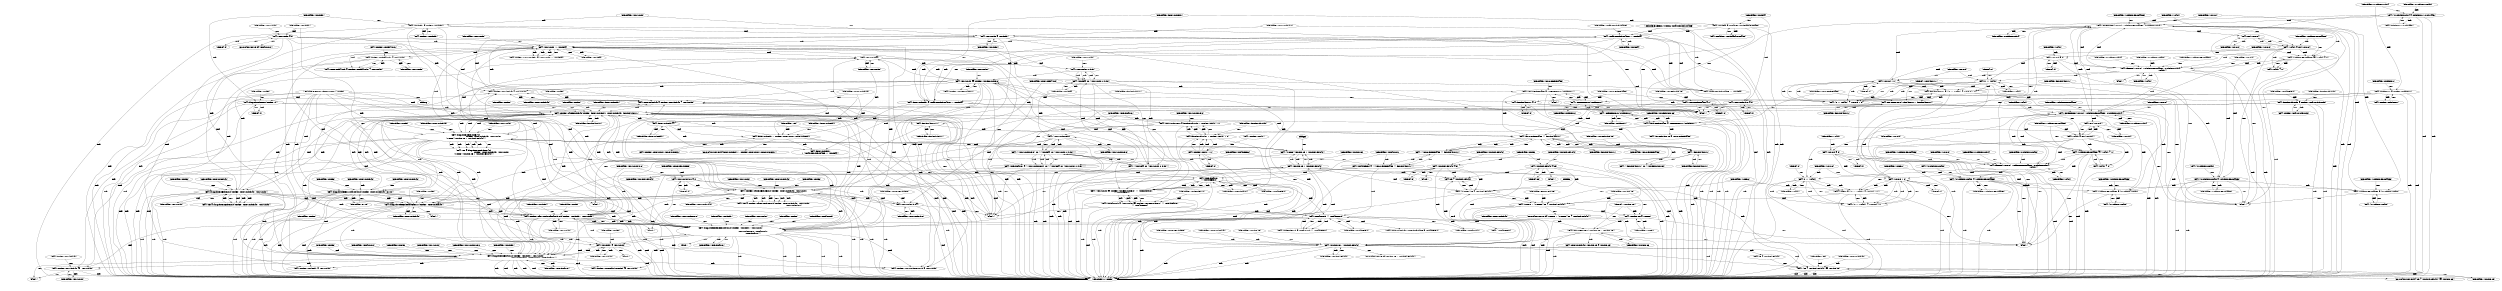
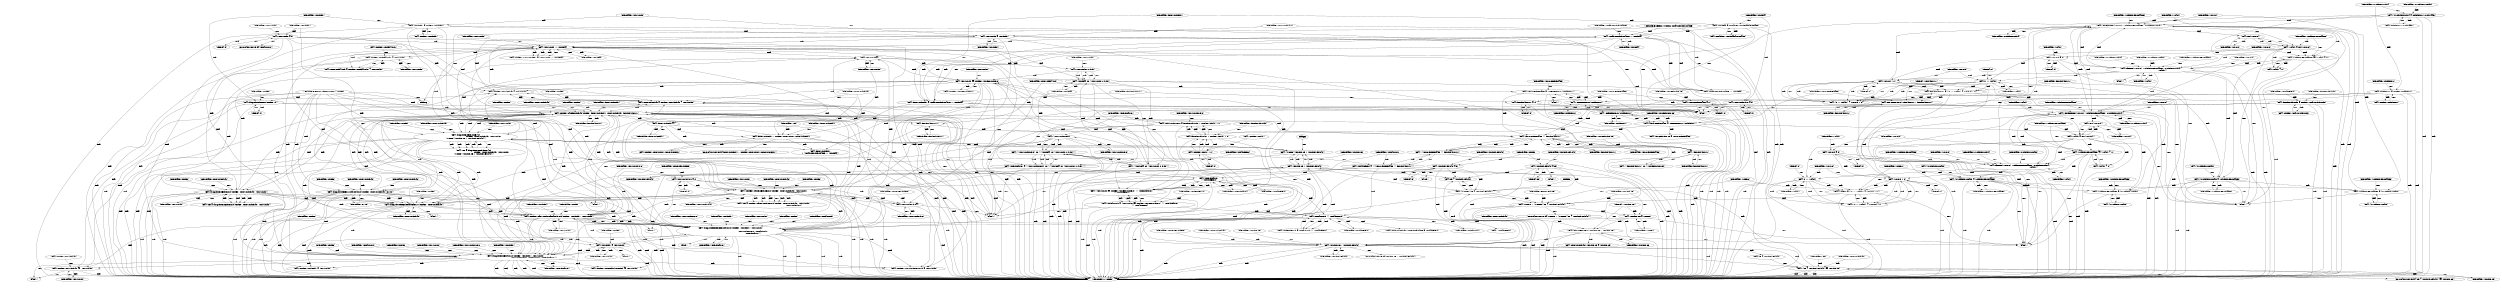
none -> (1013, 31)
